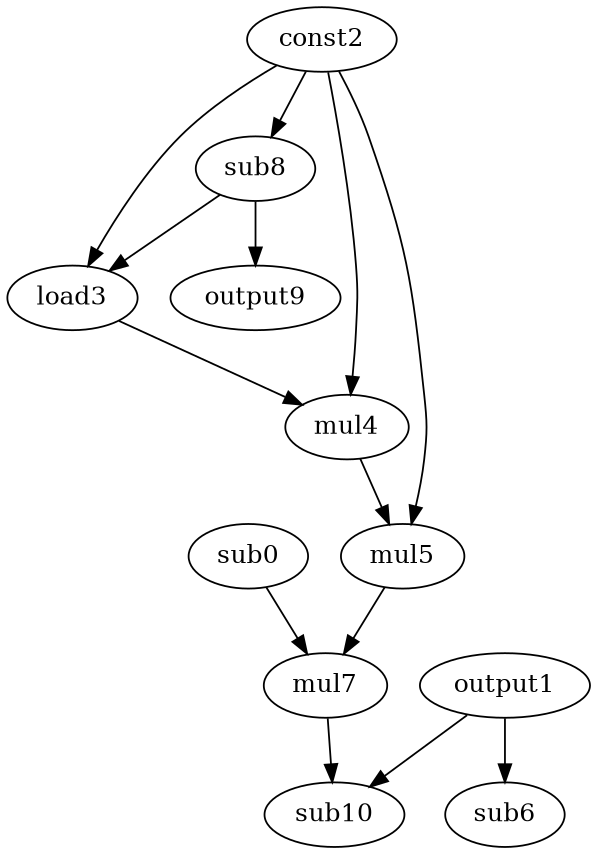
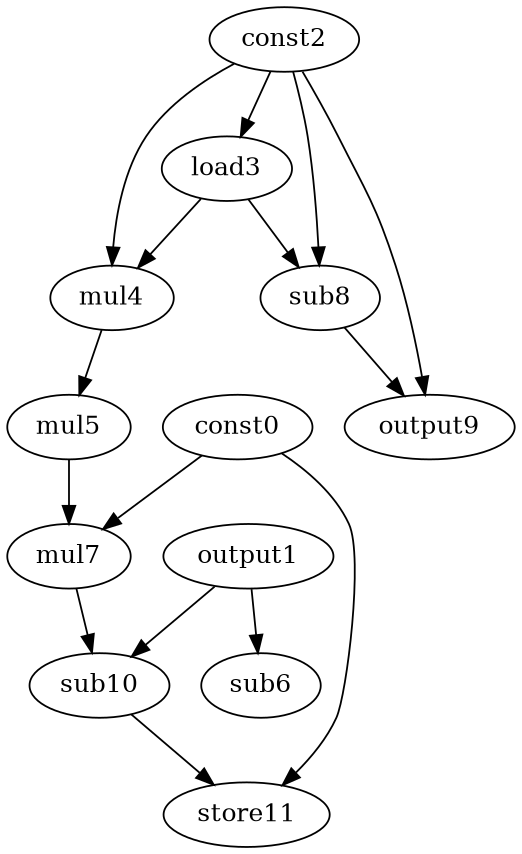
(173, 227) -> (268, 226)
(410, 284) -> (378, 218)
(248, 556) -> (238, 427)
none -> (247, 815)
